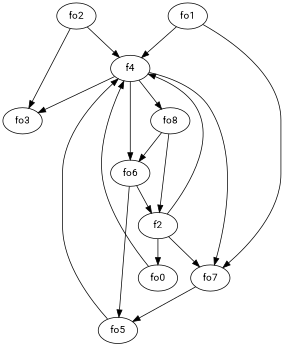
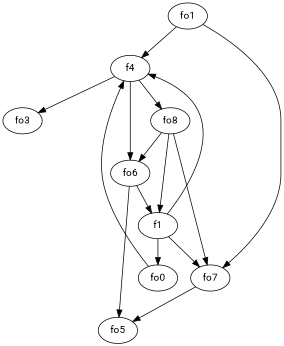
(76, 16) -> none
(224, 146) -> (189, 196)
(63, 200) -> none
(158, 226) -> (158, 226)
